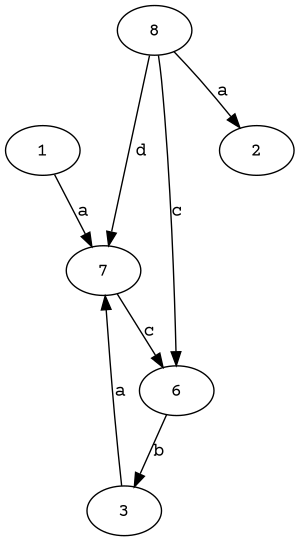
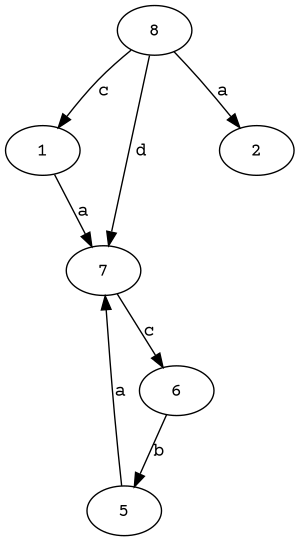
(170, 203) -> (97, 81)
(124, 511) -> (124, 511)
